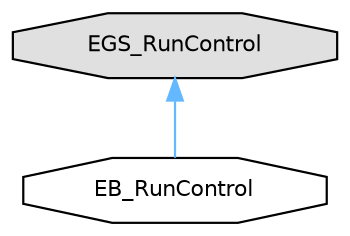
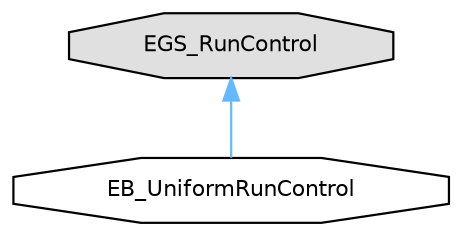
(175, 190) -> (231, 190)
